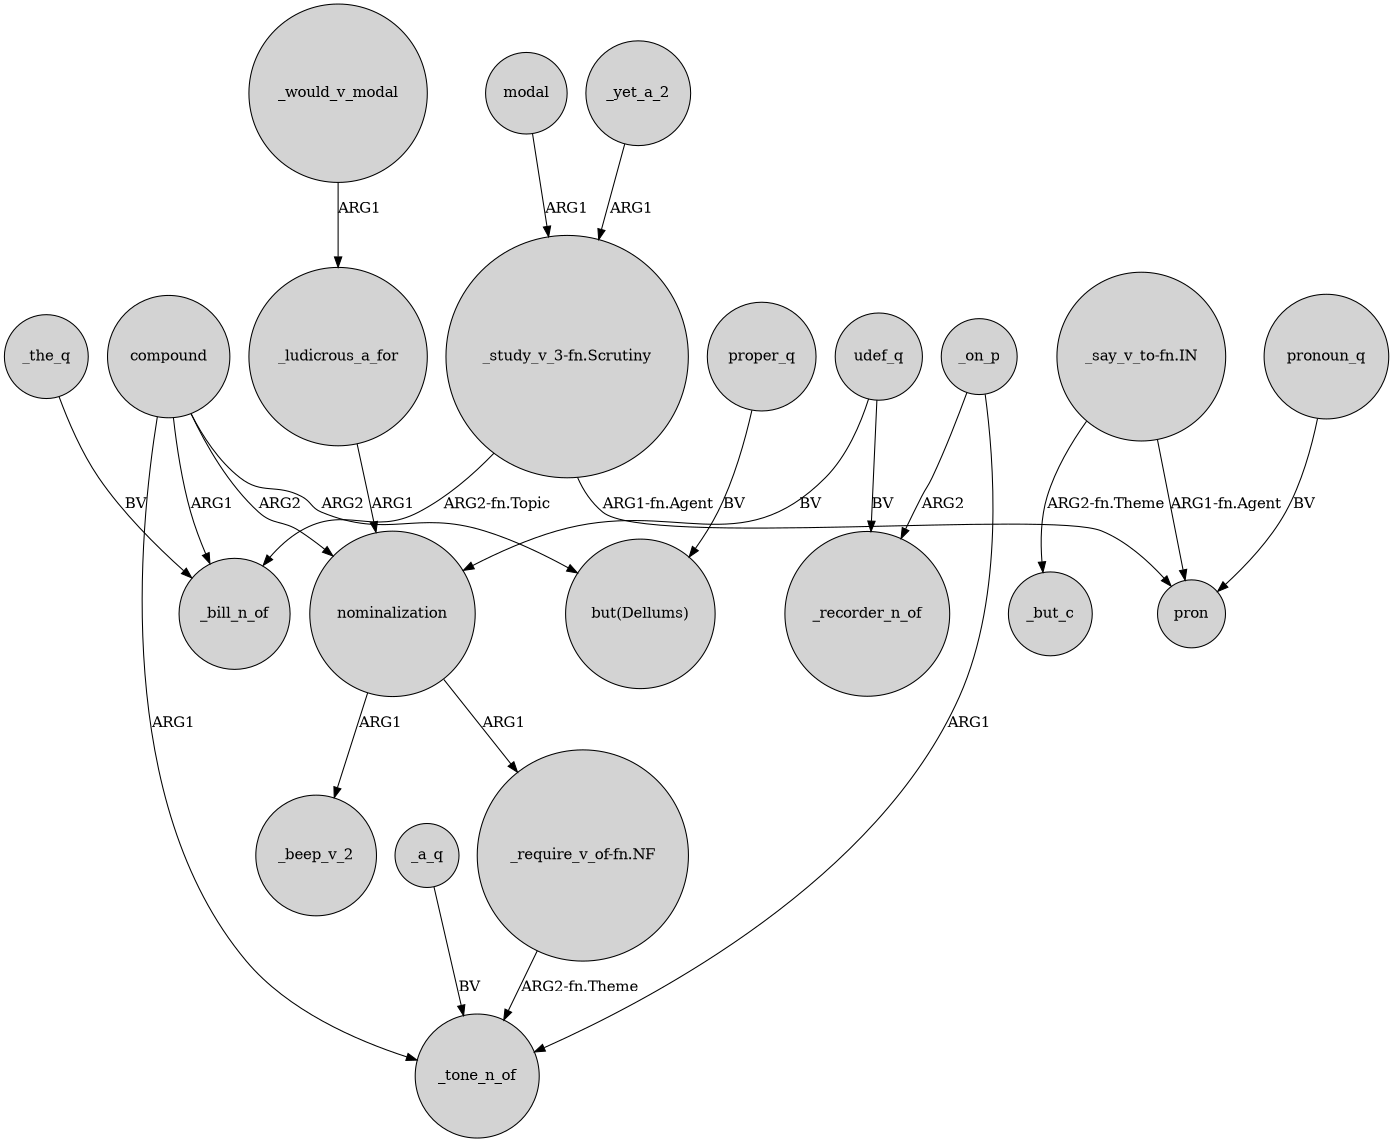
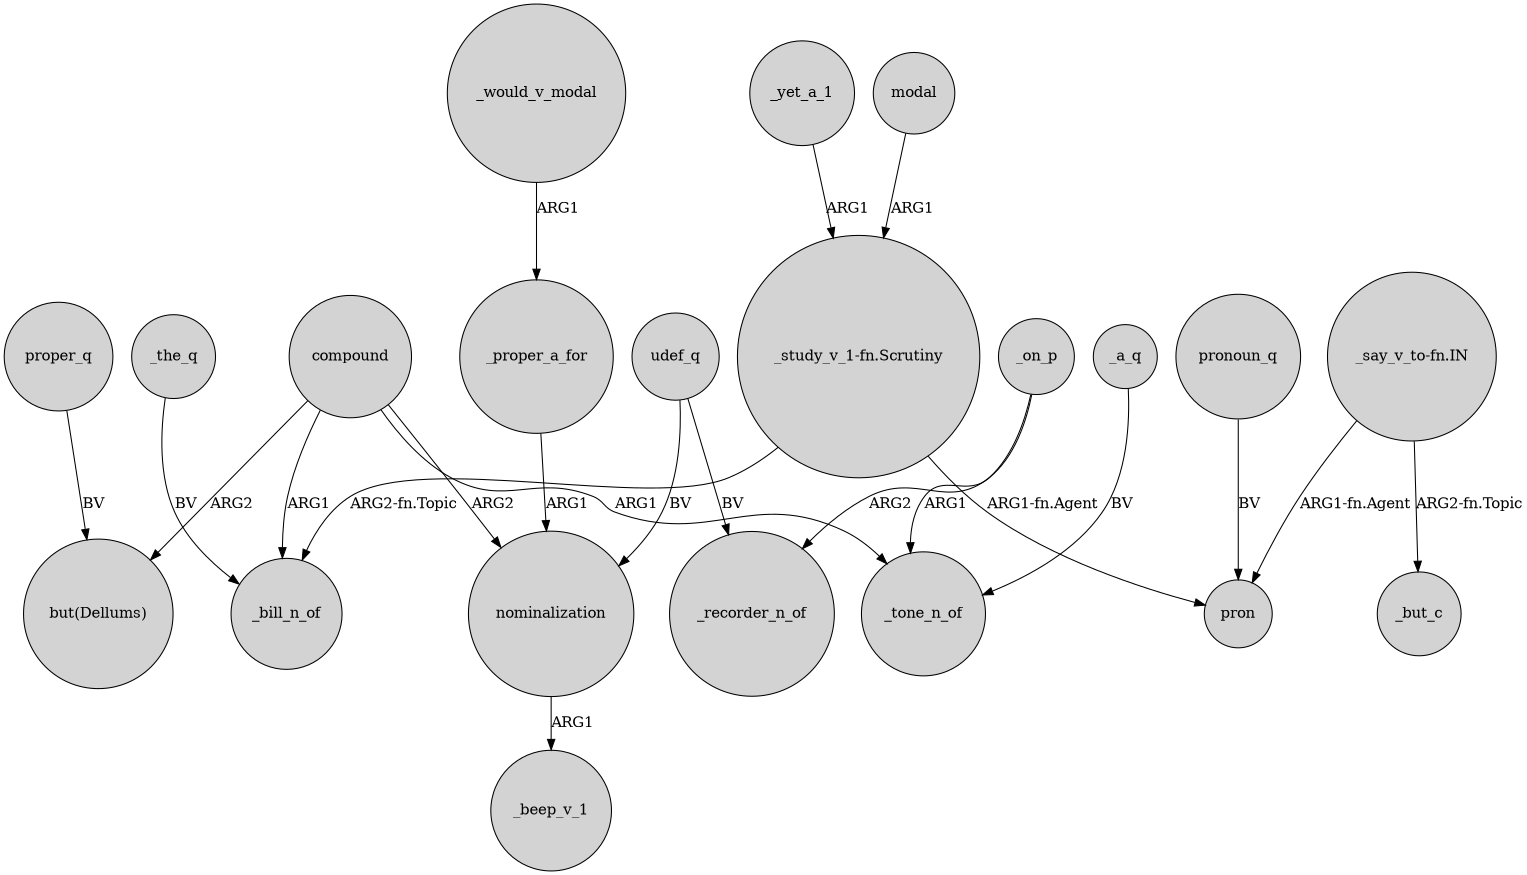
(638, 93) -> (802, 93)
(338, 357) -> (537, 357)
(567, 357) -> (859, 357)
(1106, 504) -> (1469, 504)
(316, 855) -> (551, 811)
(583, 855) -> none
